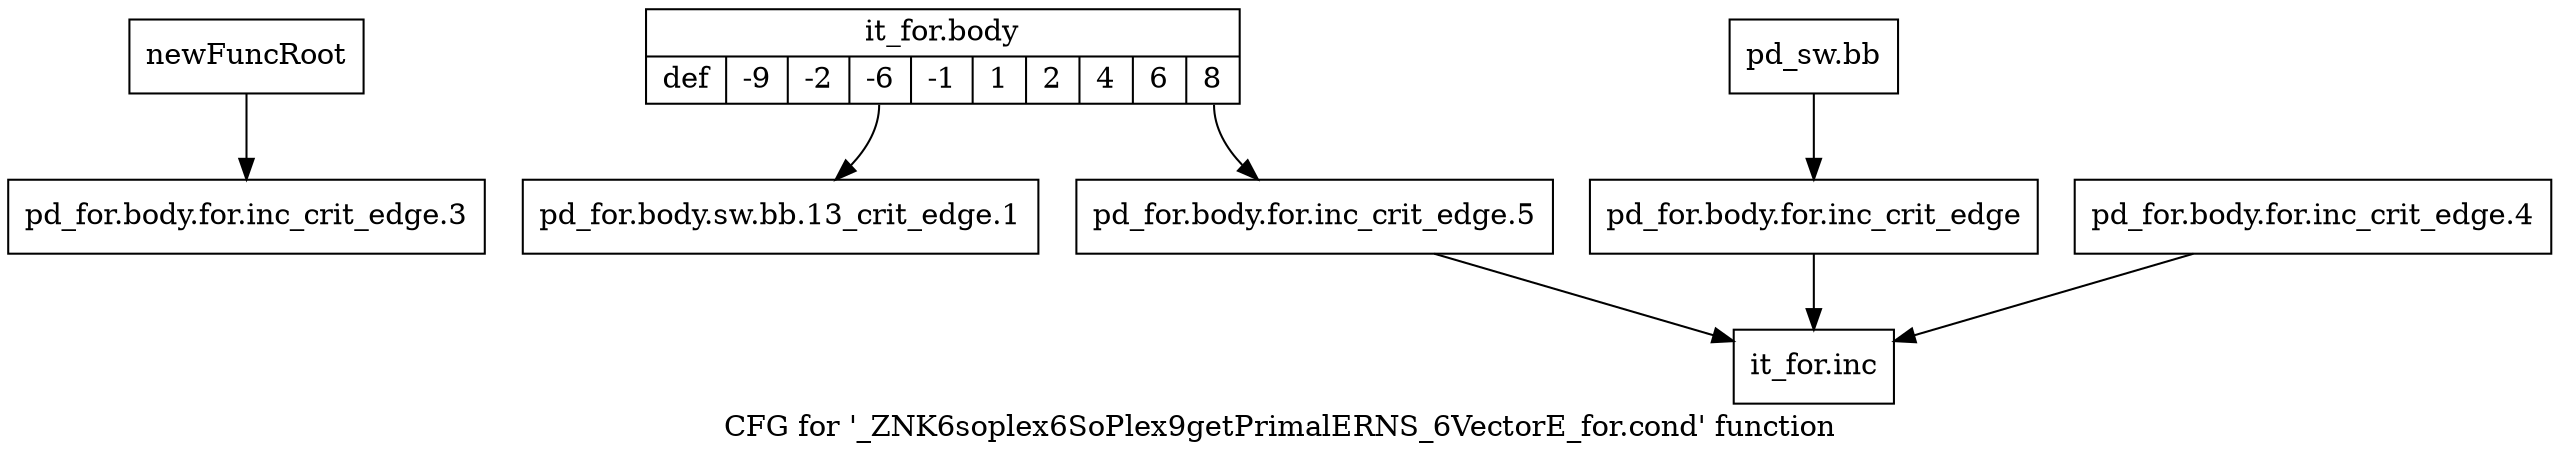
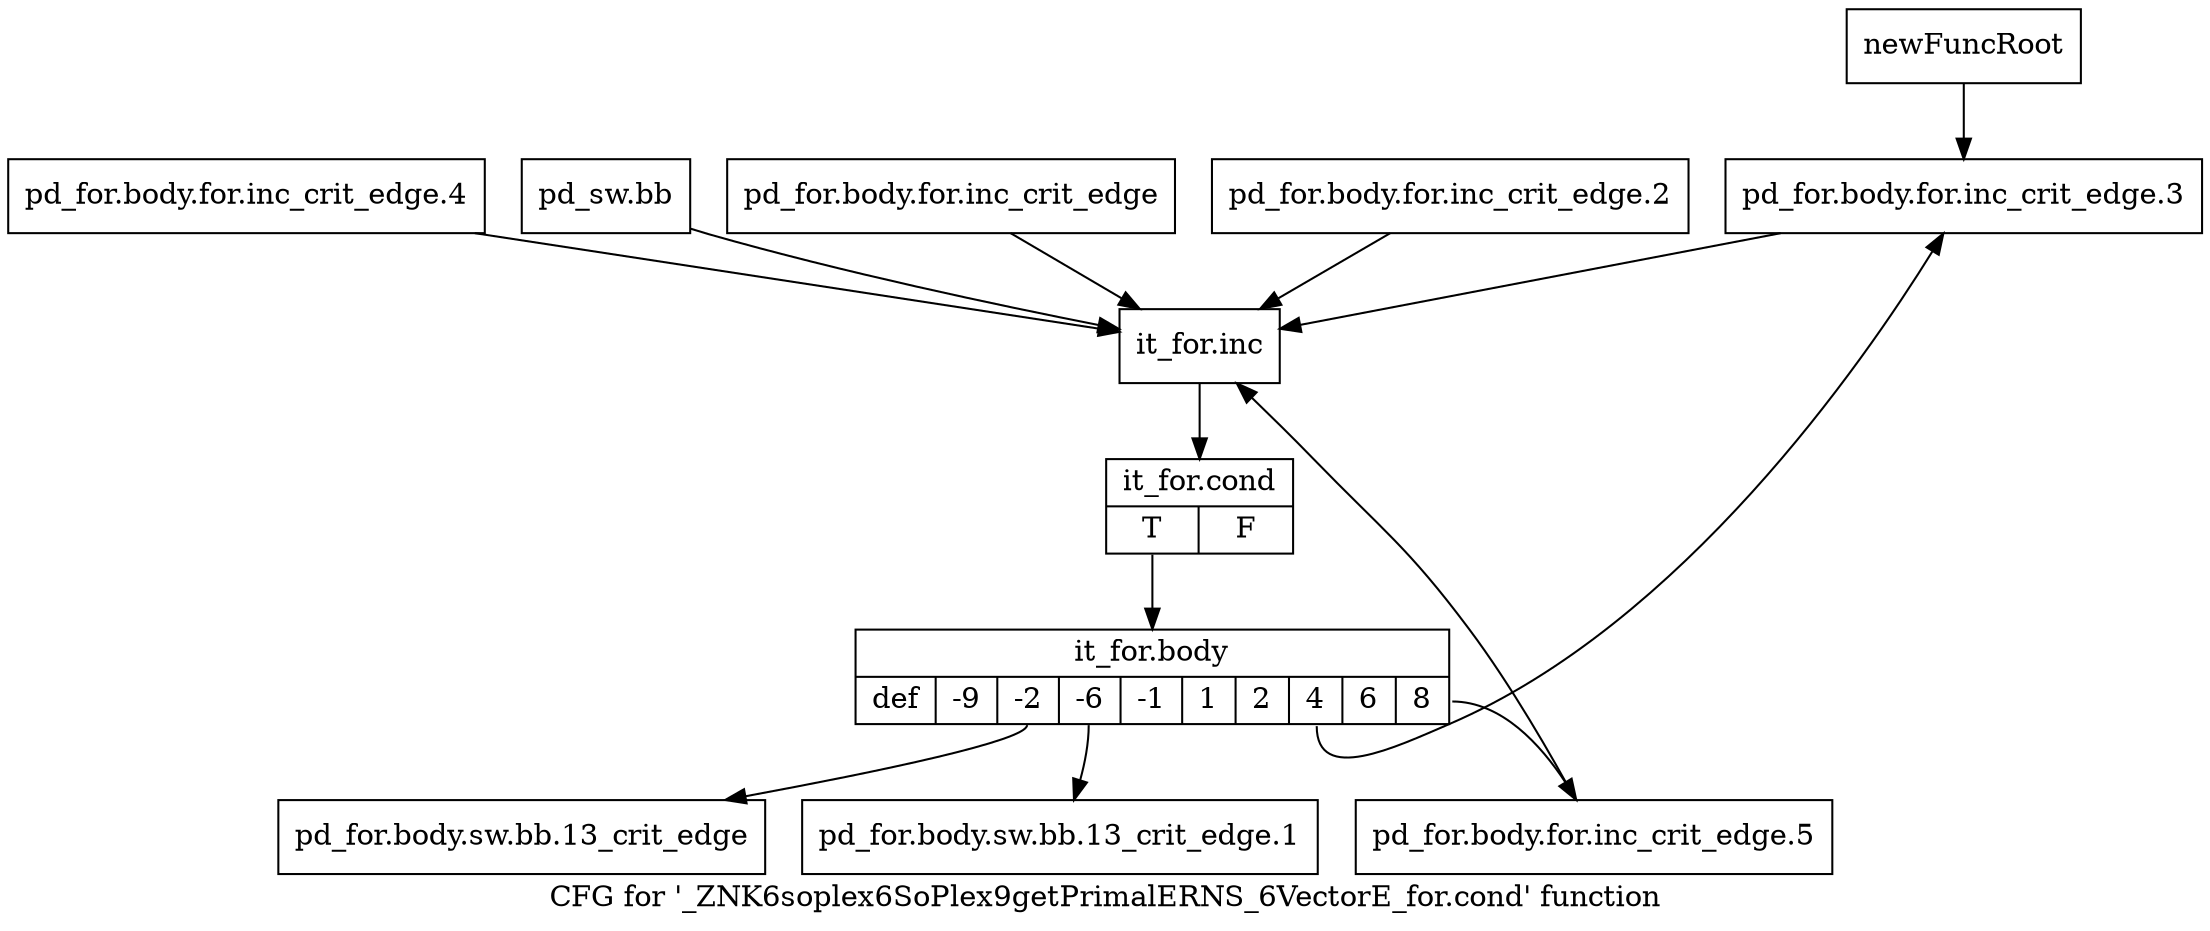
(1814, 126) -> (893, 281)
none -> (1450, 196)
none -> (1540, 279)
none -> (1200, 506)
none -> (1667, 577)
none -> (522, 837)
